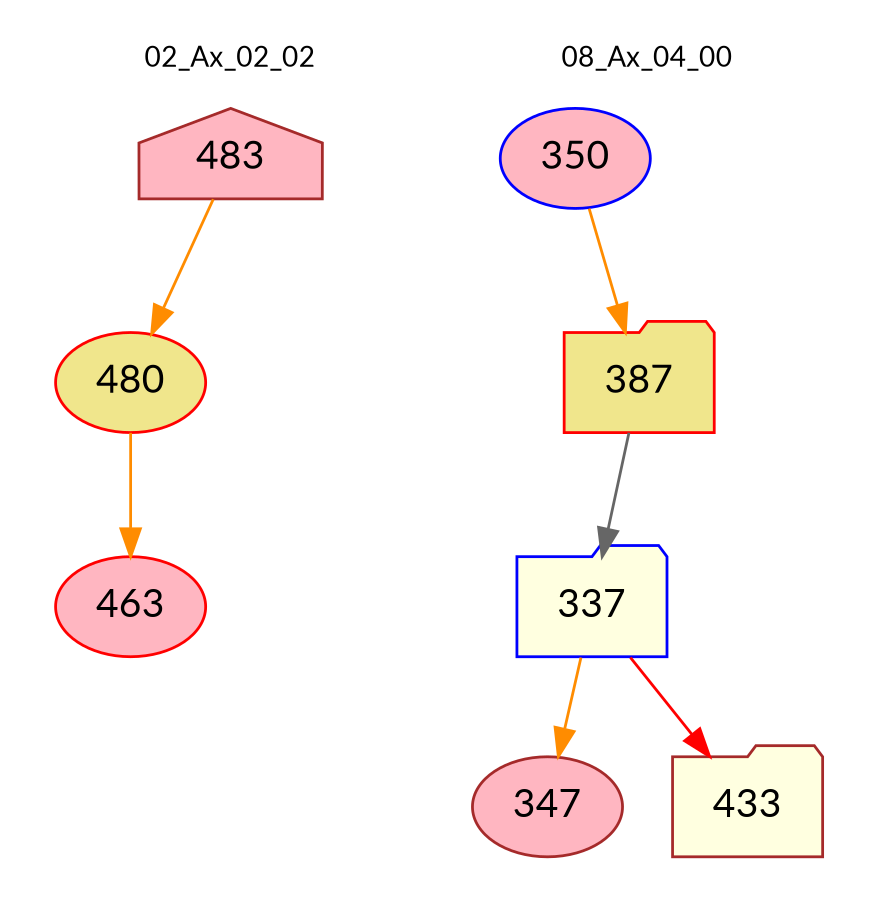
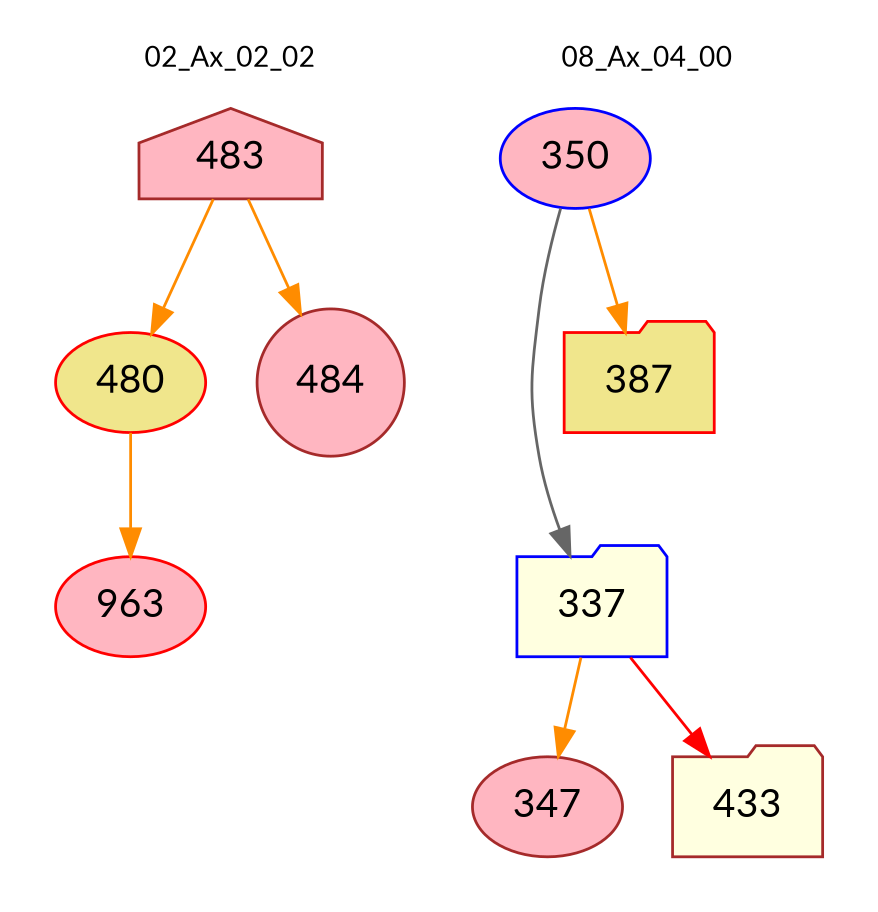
none -> (331, 383)
(619, 481) -> (533, 369)
(131, 607) -> (131, 607)
